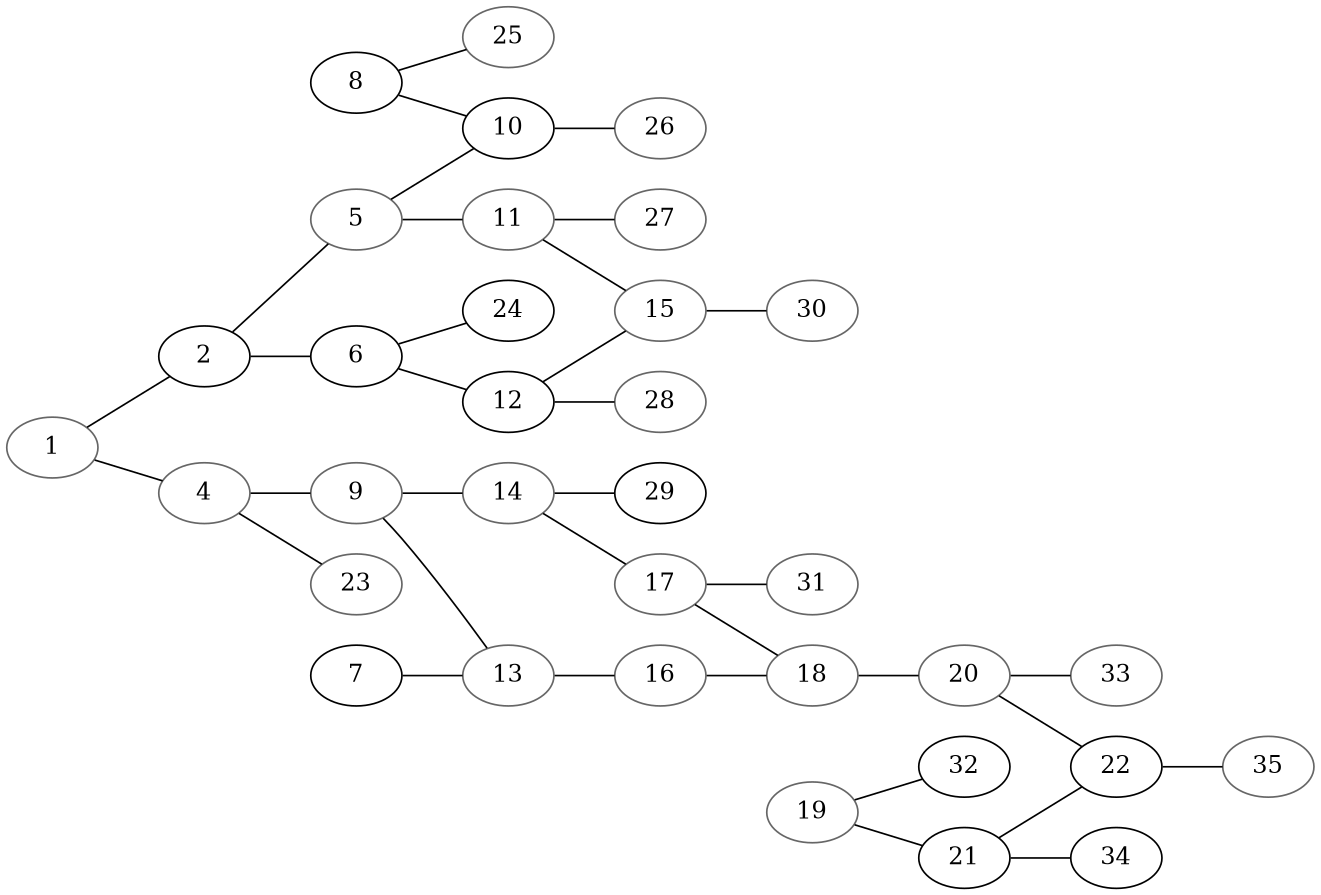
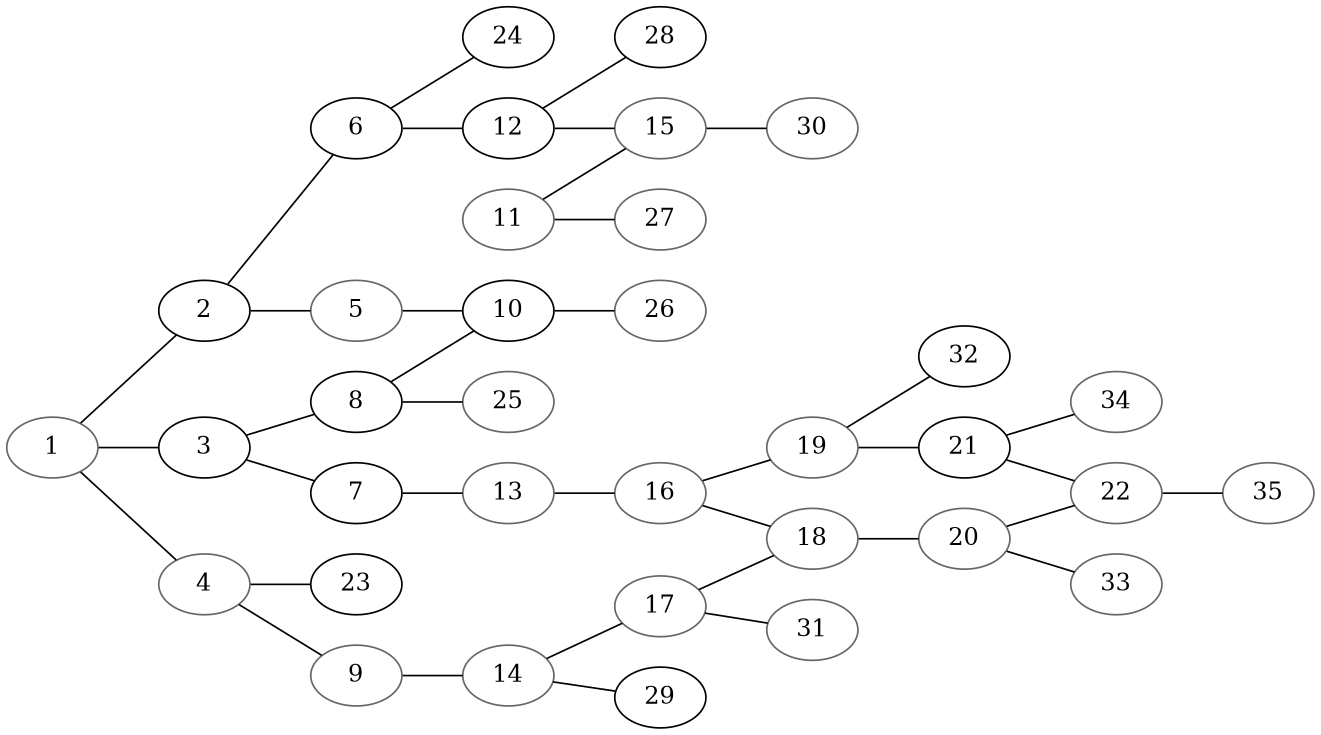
(433, 220) -> none
(660, 402) -> (660, 37)
none -> (204, 448)
none -> (737, 470)
(437, 582) -> none
(356, 584) -> (356, 584)
(1116, 767) -> (1116, 493)
(1116, 858) -> (1116, 402)
